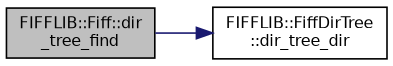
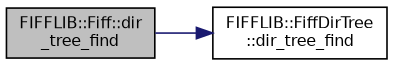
(300, 33) -> (300, 33)
